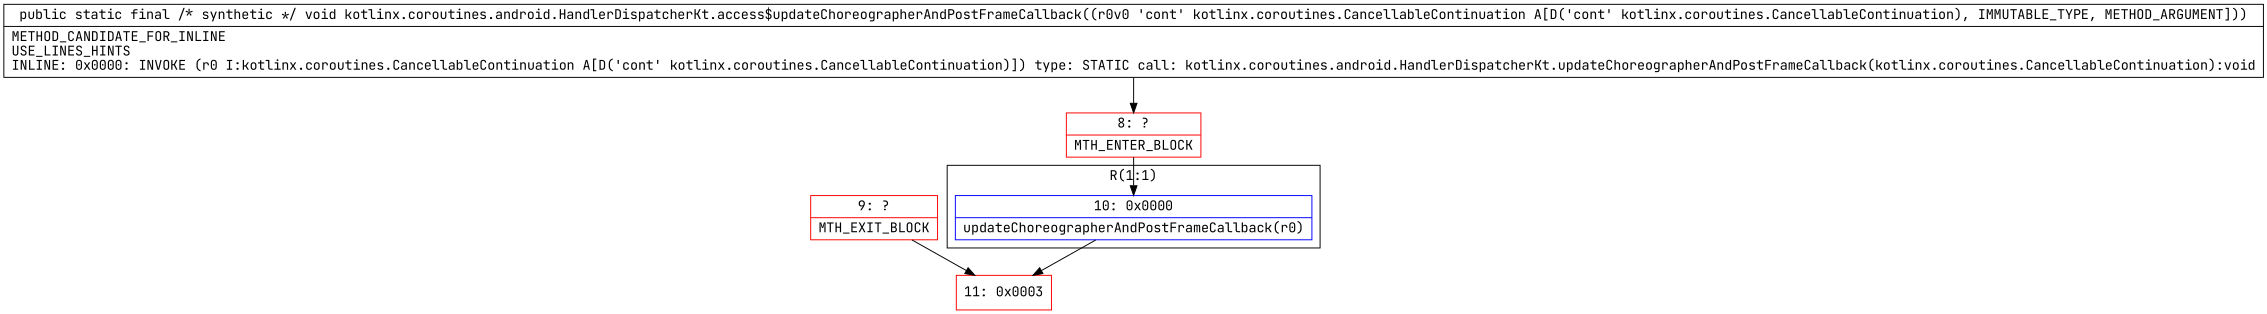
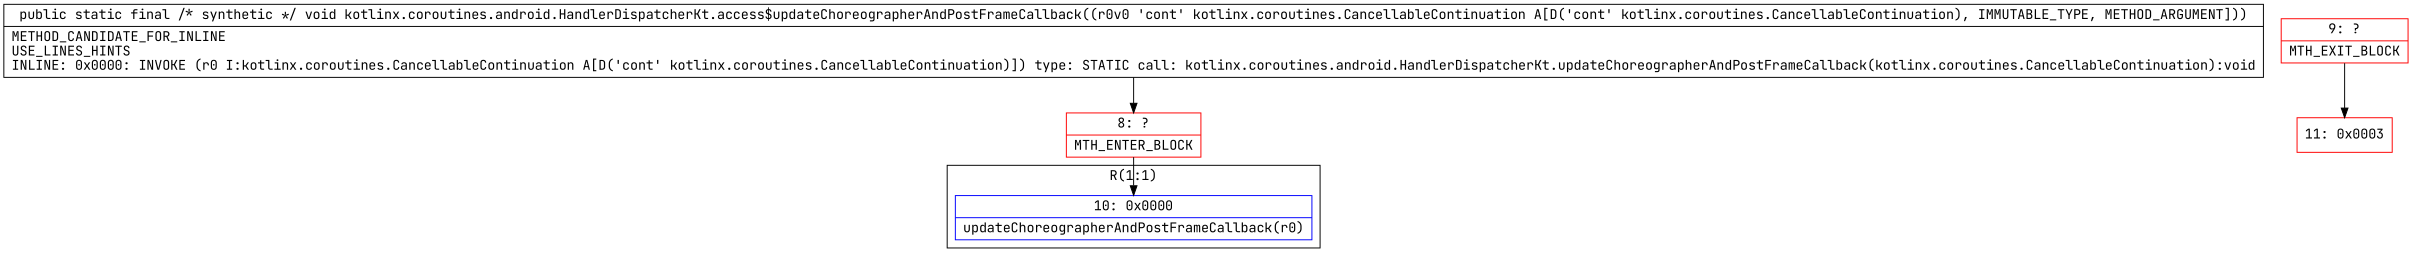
(1069, 255) -> none
